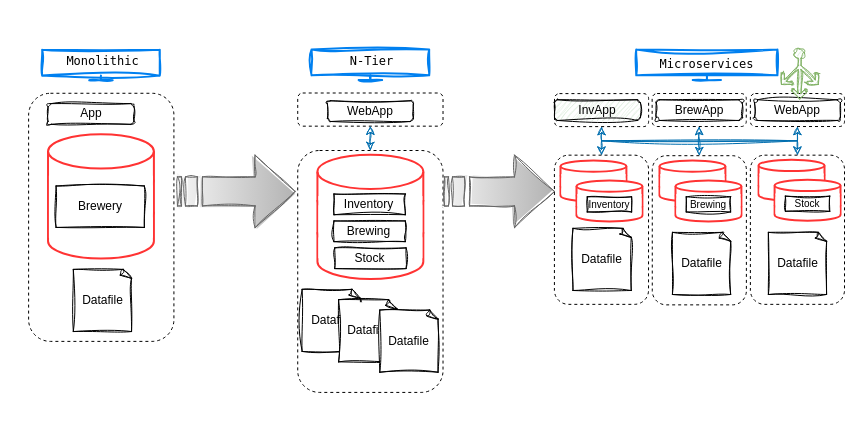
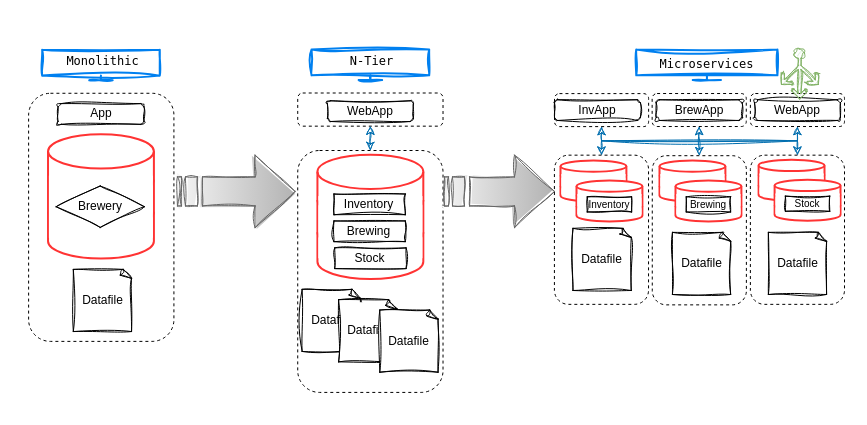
(597, 110) -> (597, 110)
(91, 114) -> (101, 114)
(100, 207) -> (100, 207)
